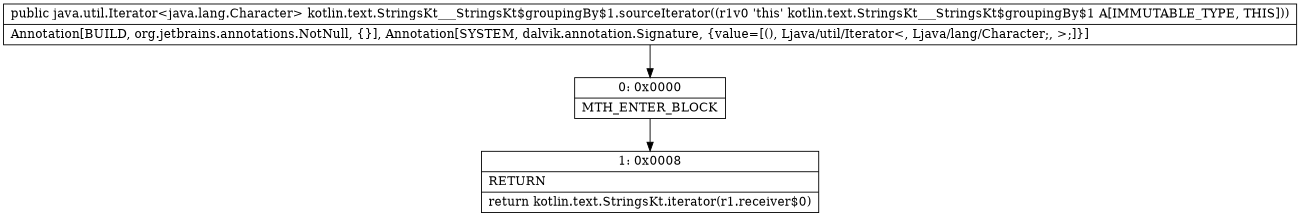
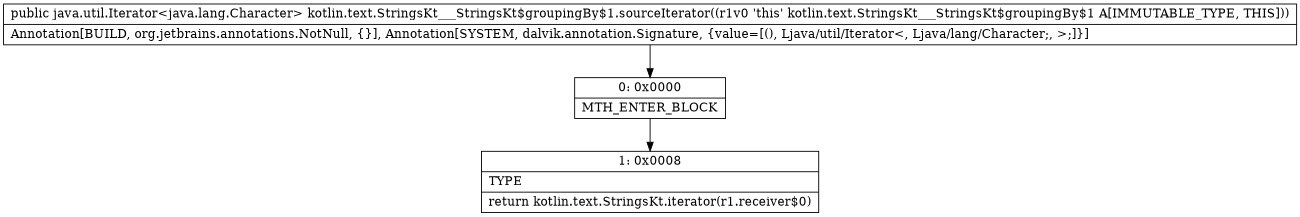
(517, 181) -> (506, 181)
